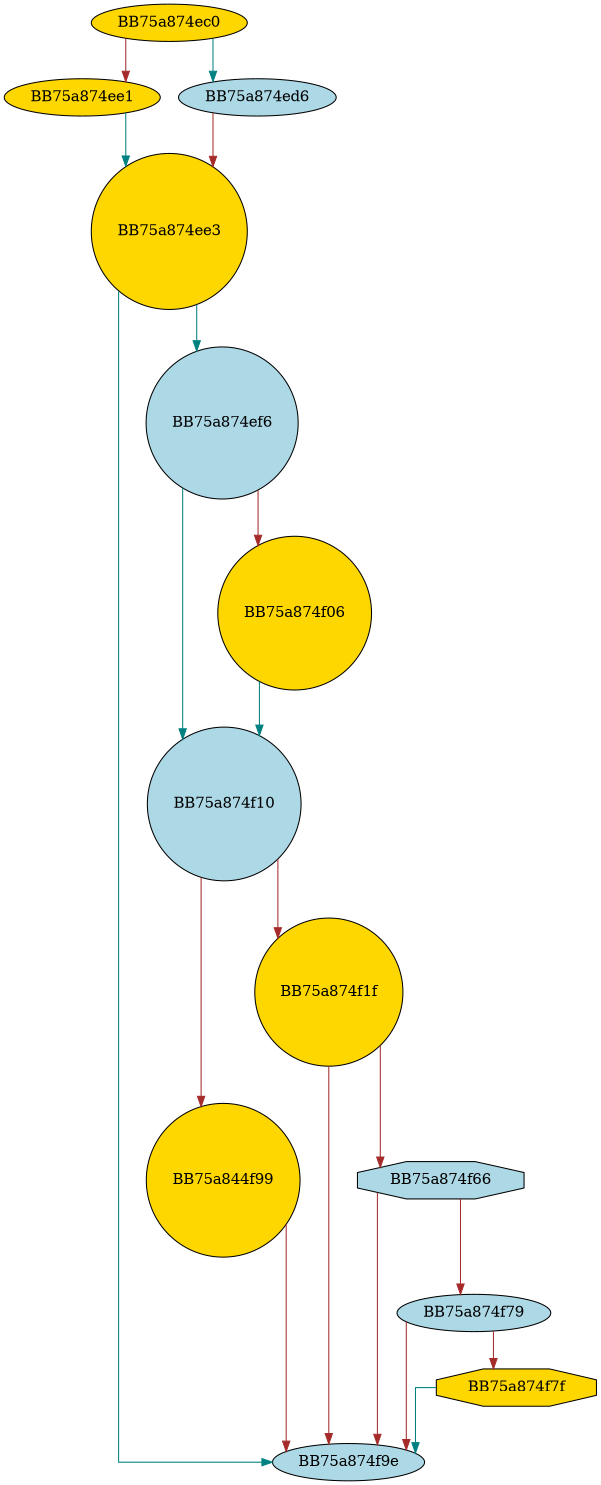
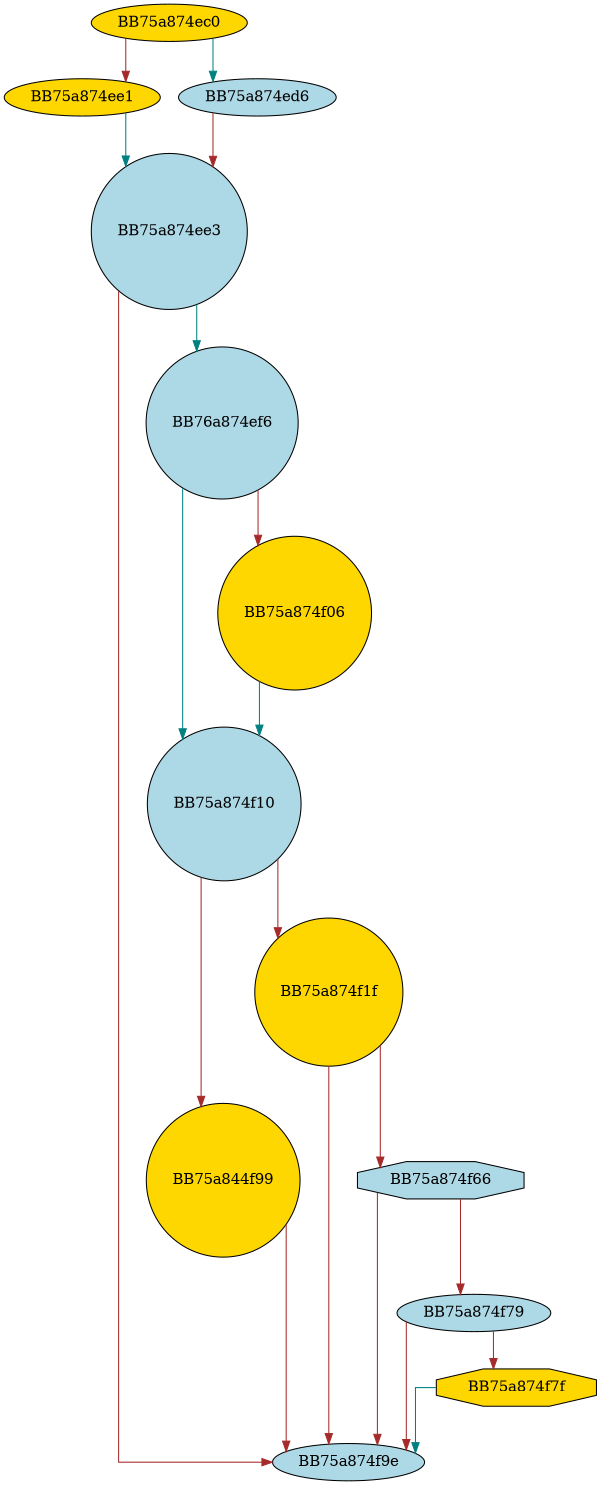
(169, 231) -> (169, 231)
(222, 423) -> (222, 423)
(119, 948) -> (119, 948)
